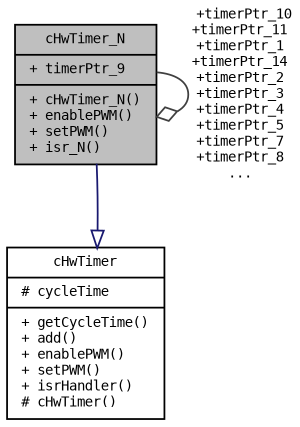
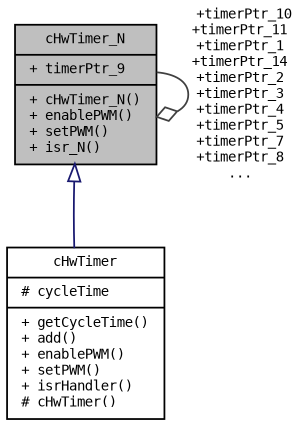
(98, 197) -> (74, 215)
